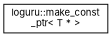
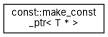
(56, 19) -> (54, 19)
